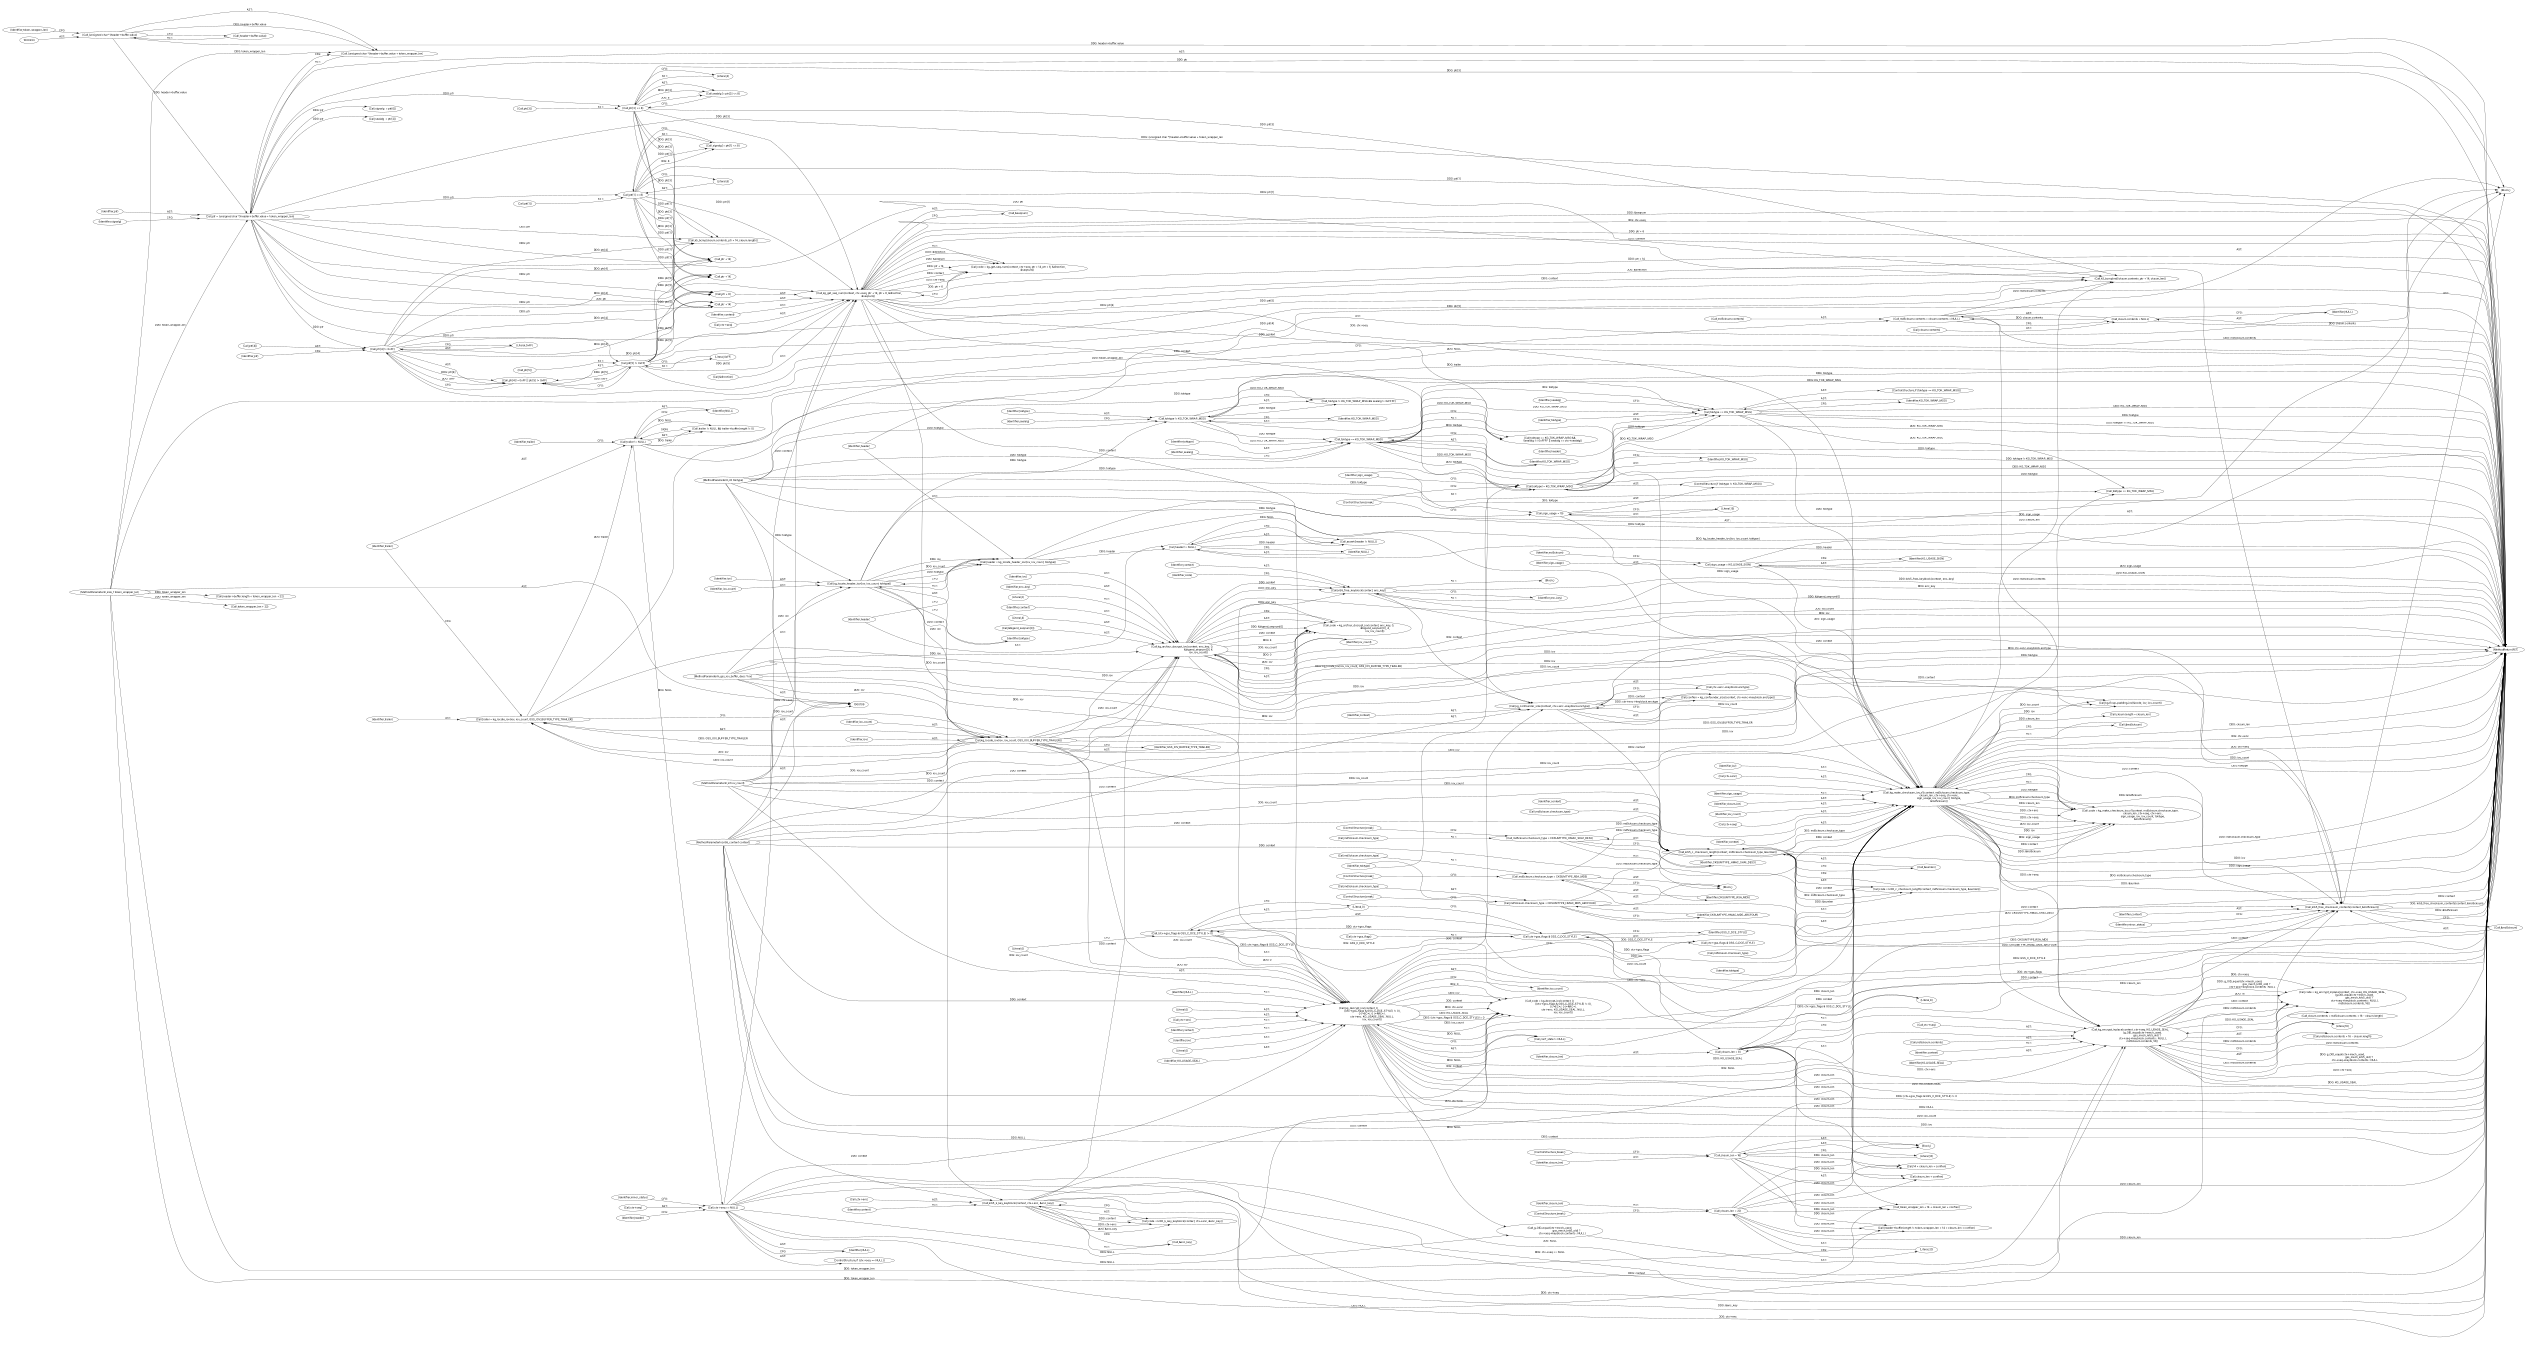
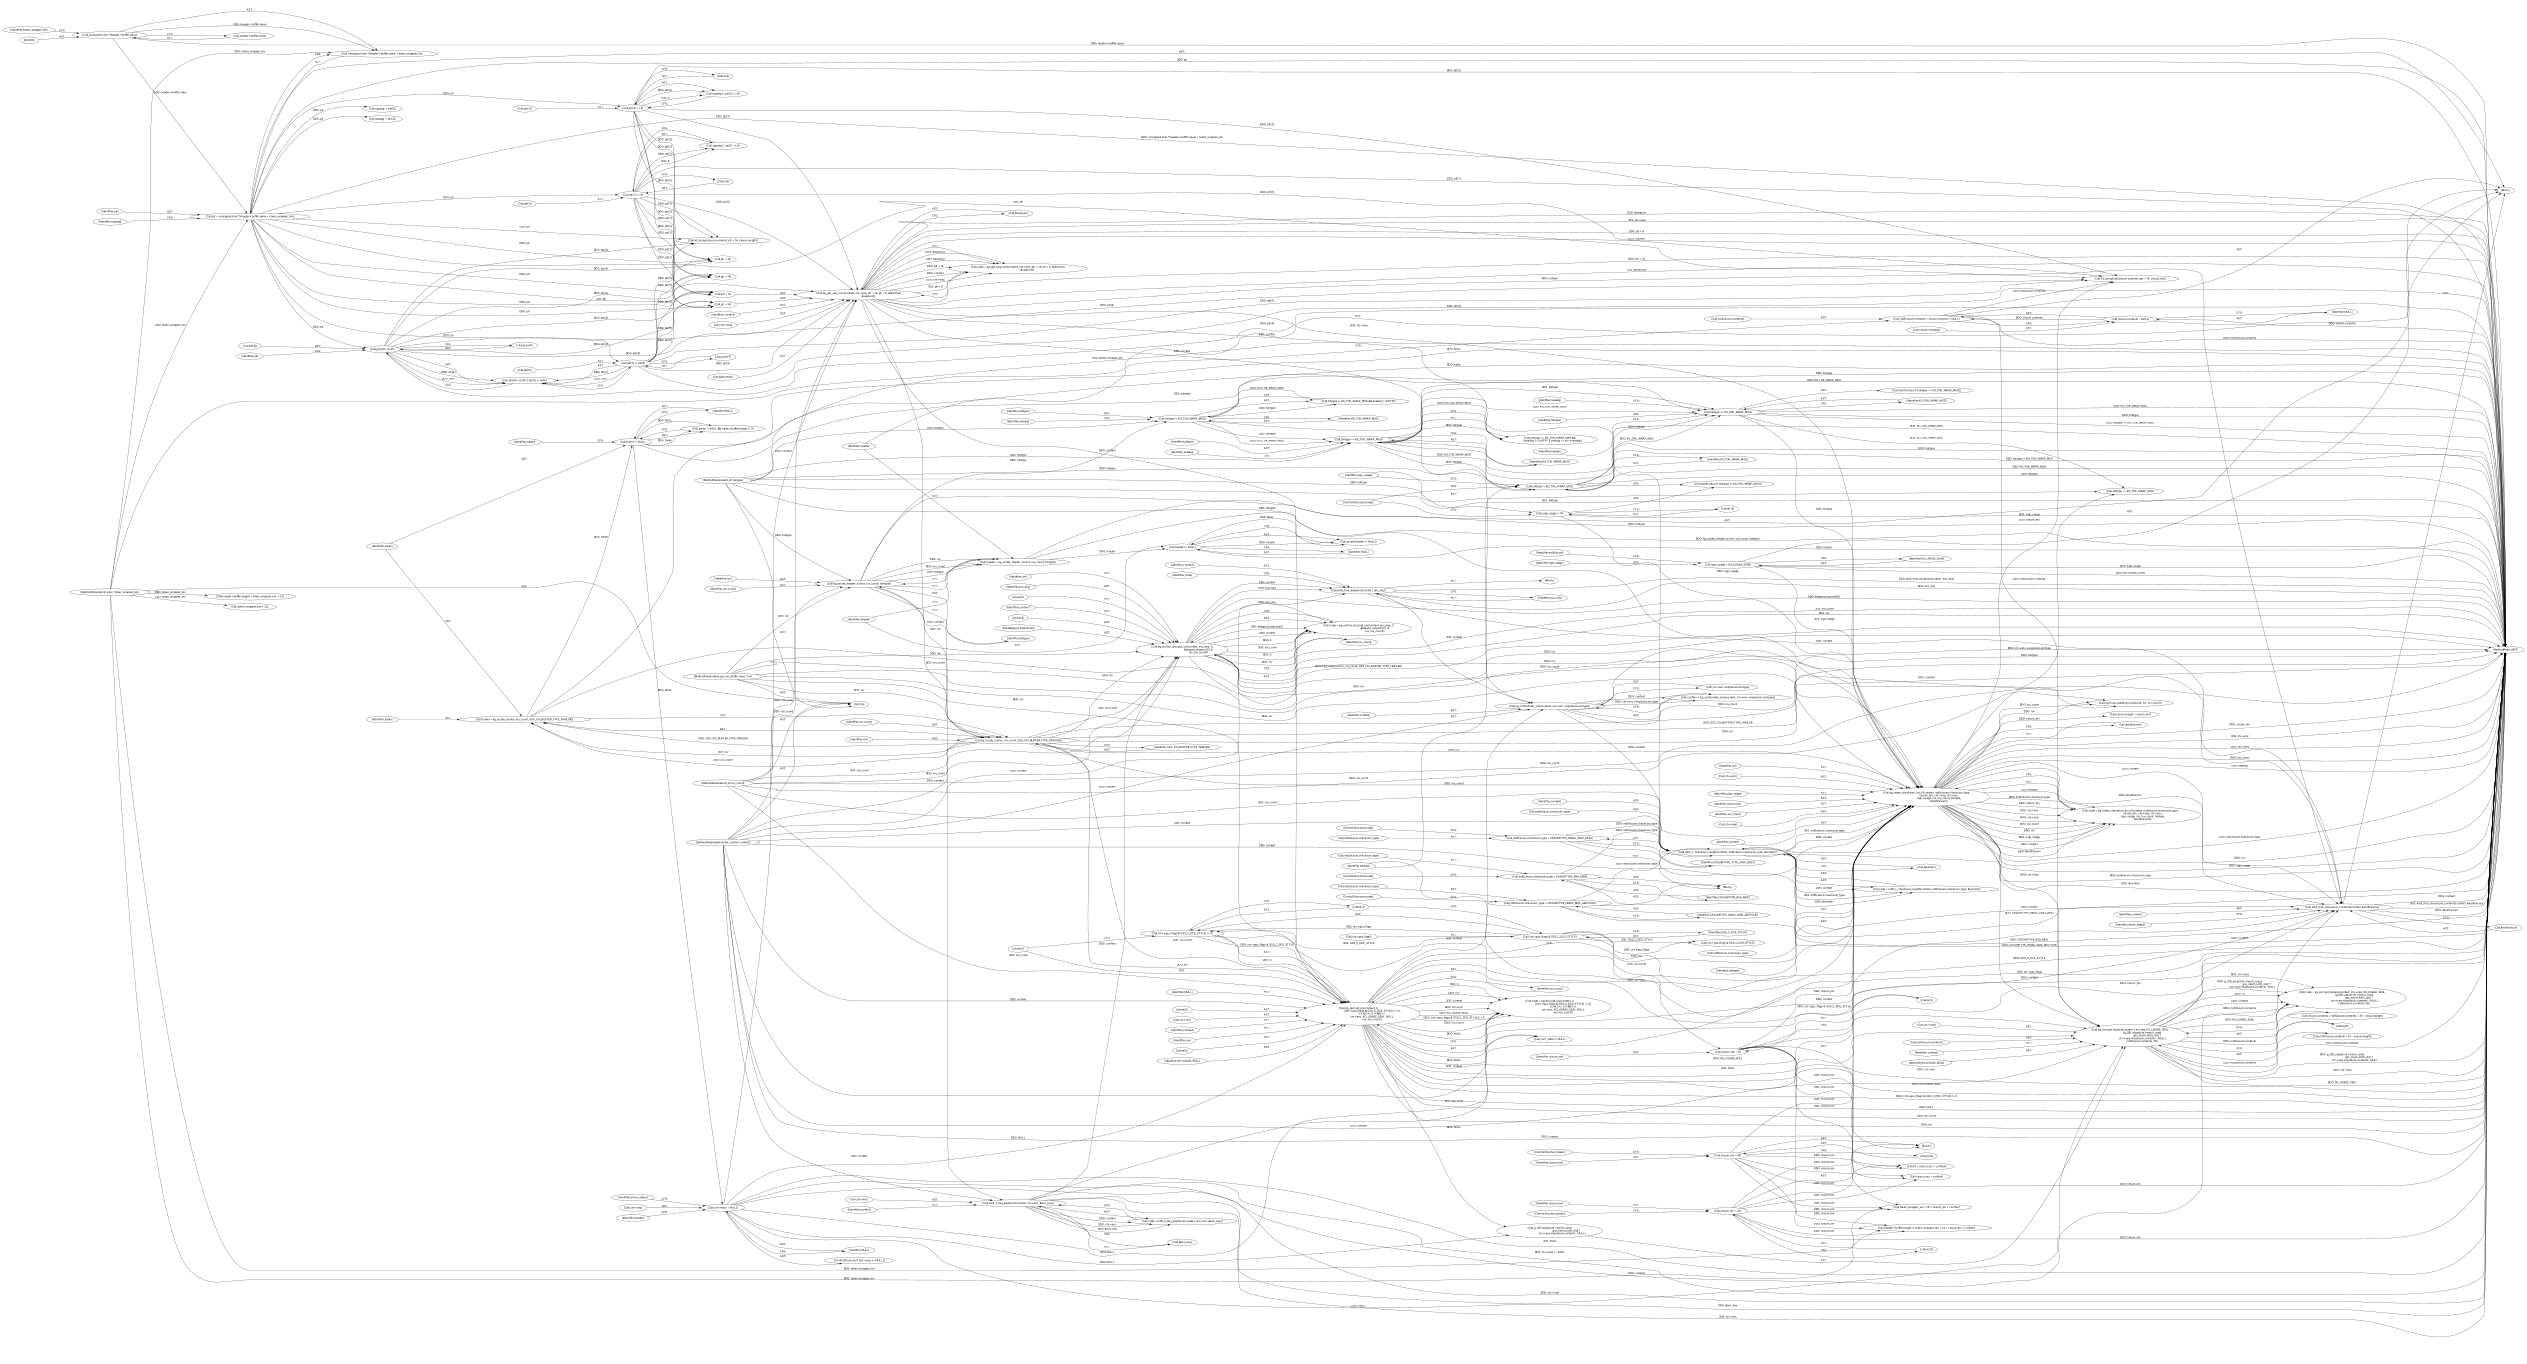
(665, 429) -> (665, 429)
(1728, 863) -> (1728, 863)
